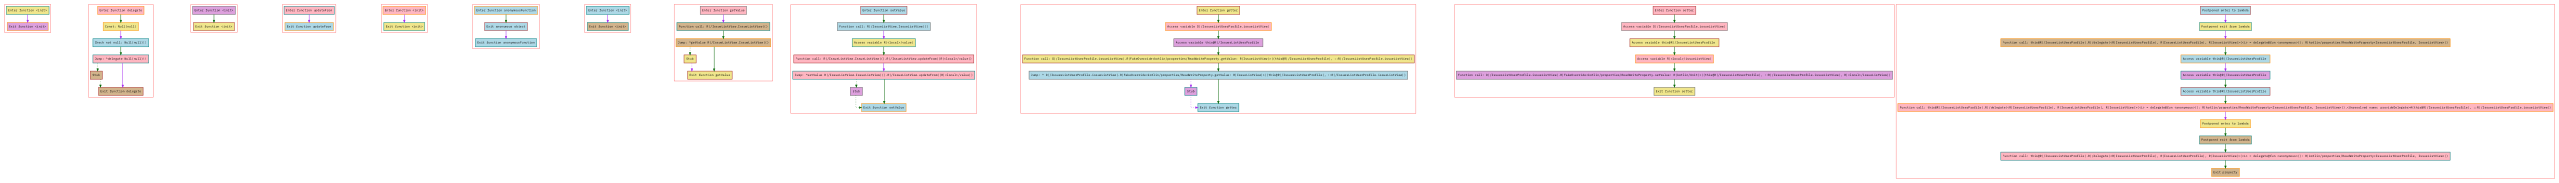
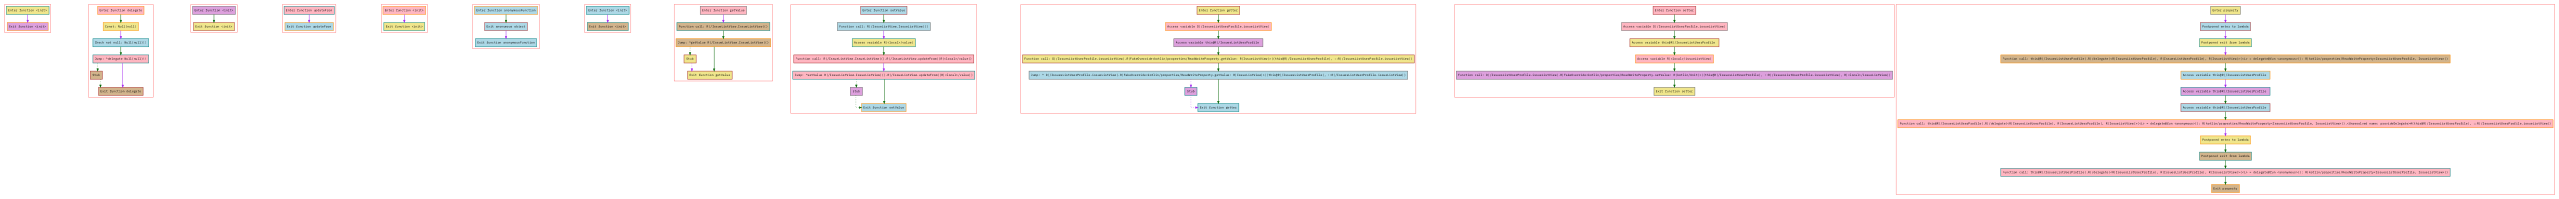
none -> (2225, 10)
